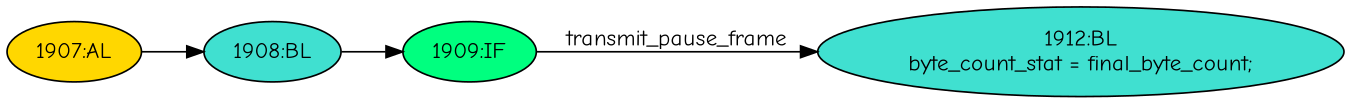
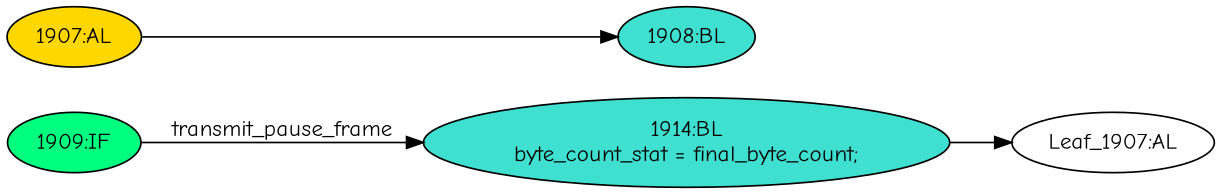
(364, 52) -> none
(1081, 52) -> (687, 142)
none -> (1113, 142)
